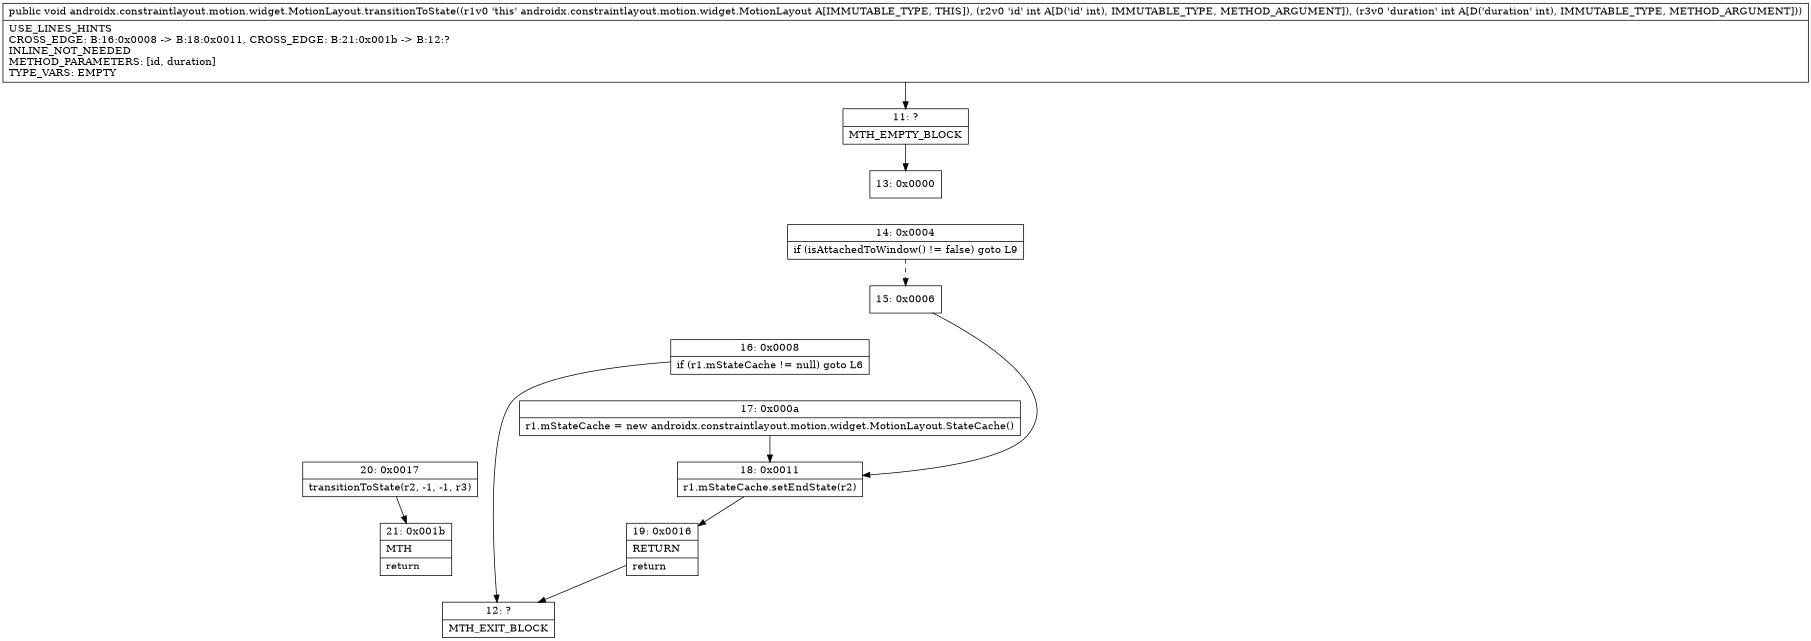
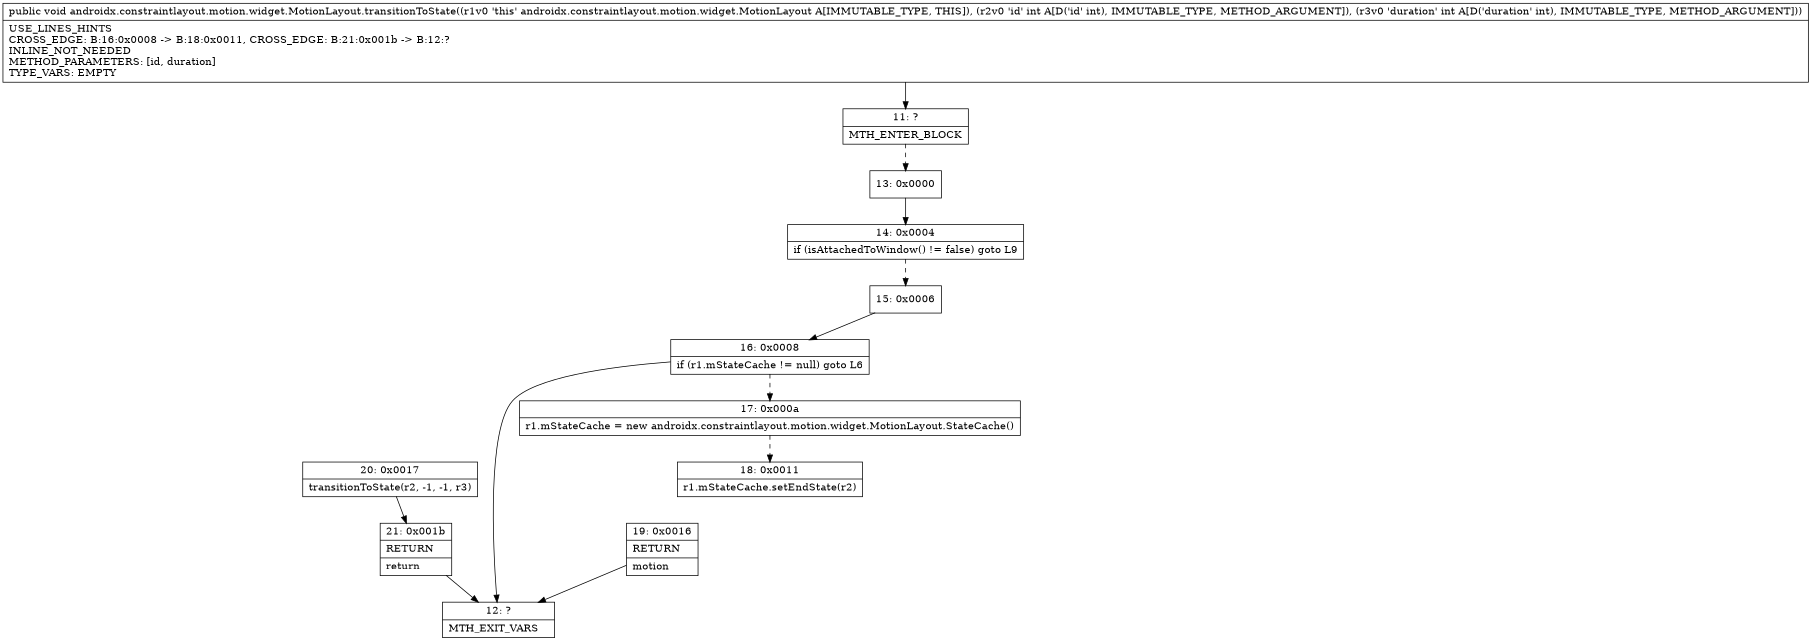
(906, 135) -> (906, 135)
(906, 154) -> (906, 154)
none -> (906, 208)
none -> (770, 384)
(1030, 431) -> (846, 325)
(770, 445) -> (770, 445)
(725, 509) -> none
(399, 549) -> (410, 549)
(649, 566) -> (651, 566)
none -> (459, 586)
(499, 628) -> (494, 628)
